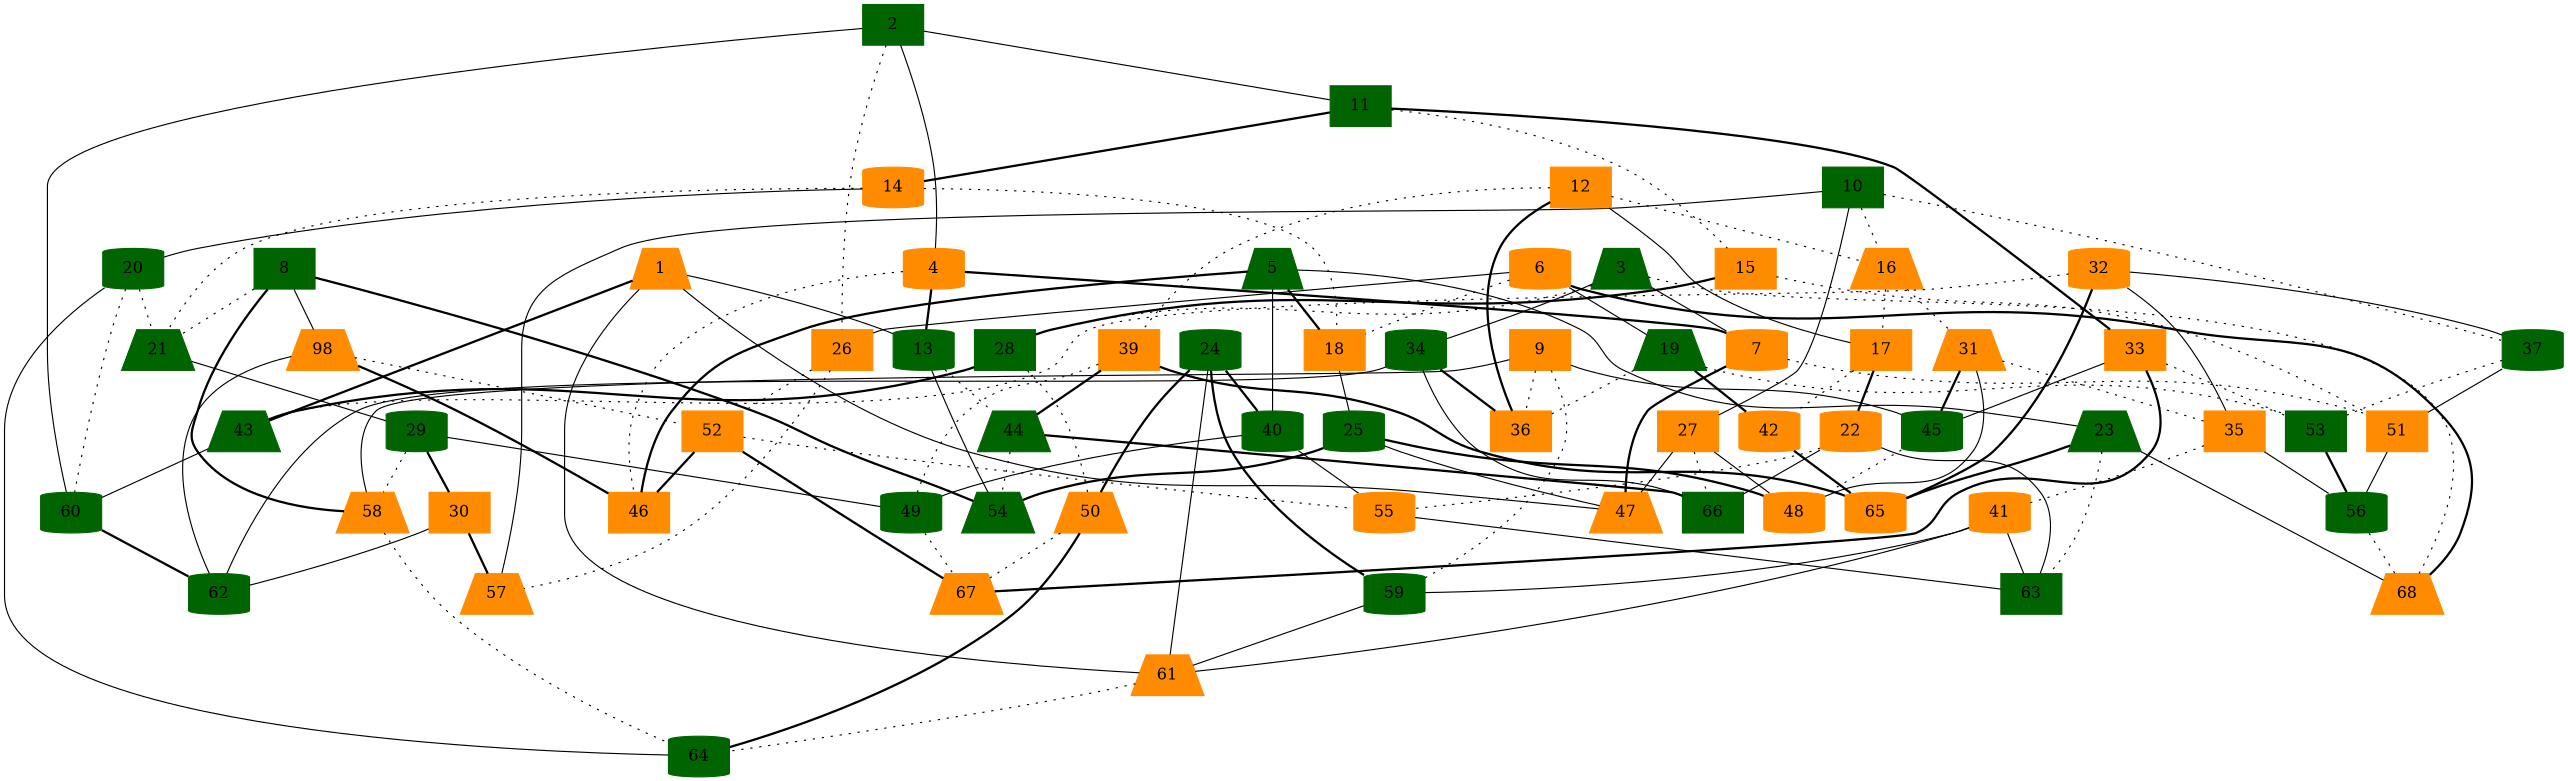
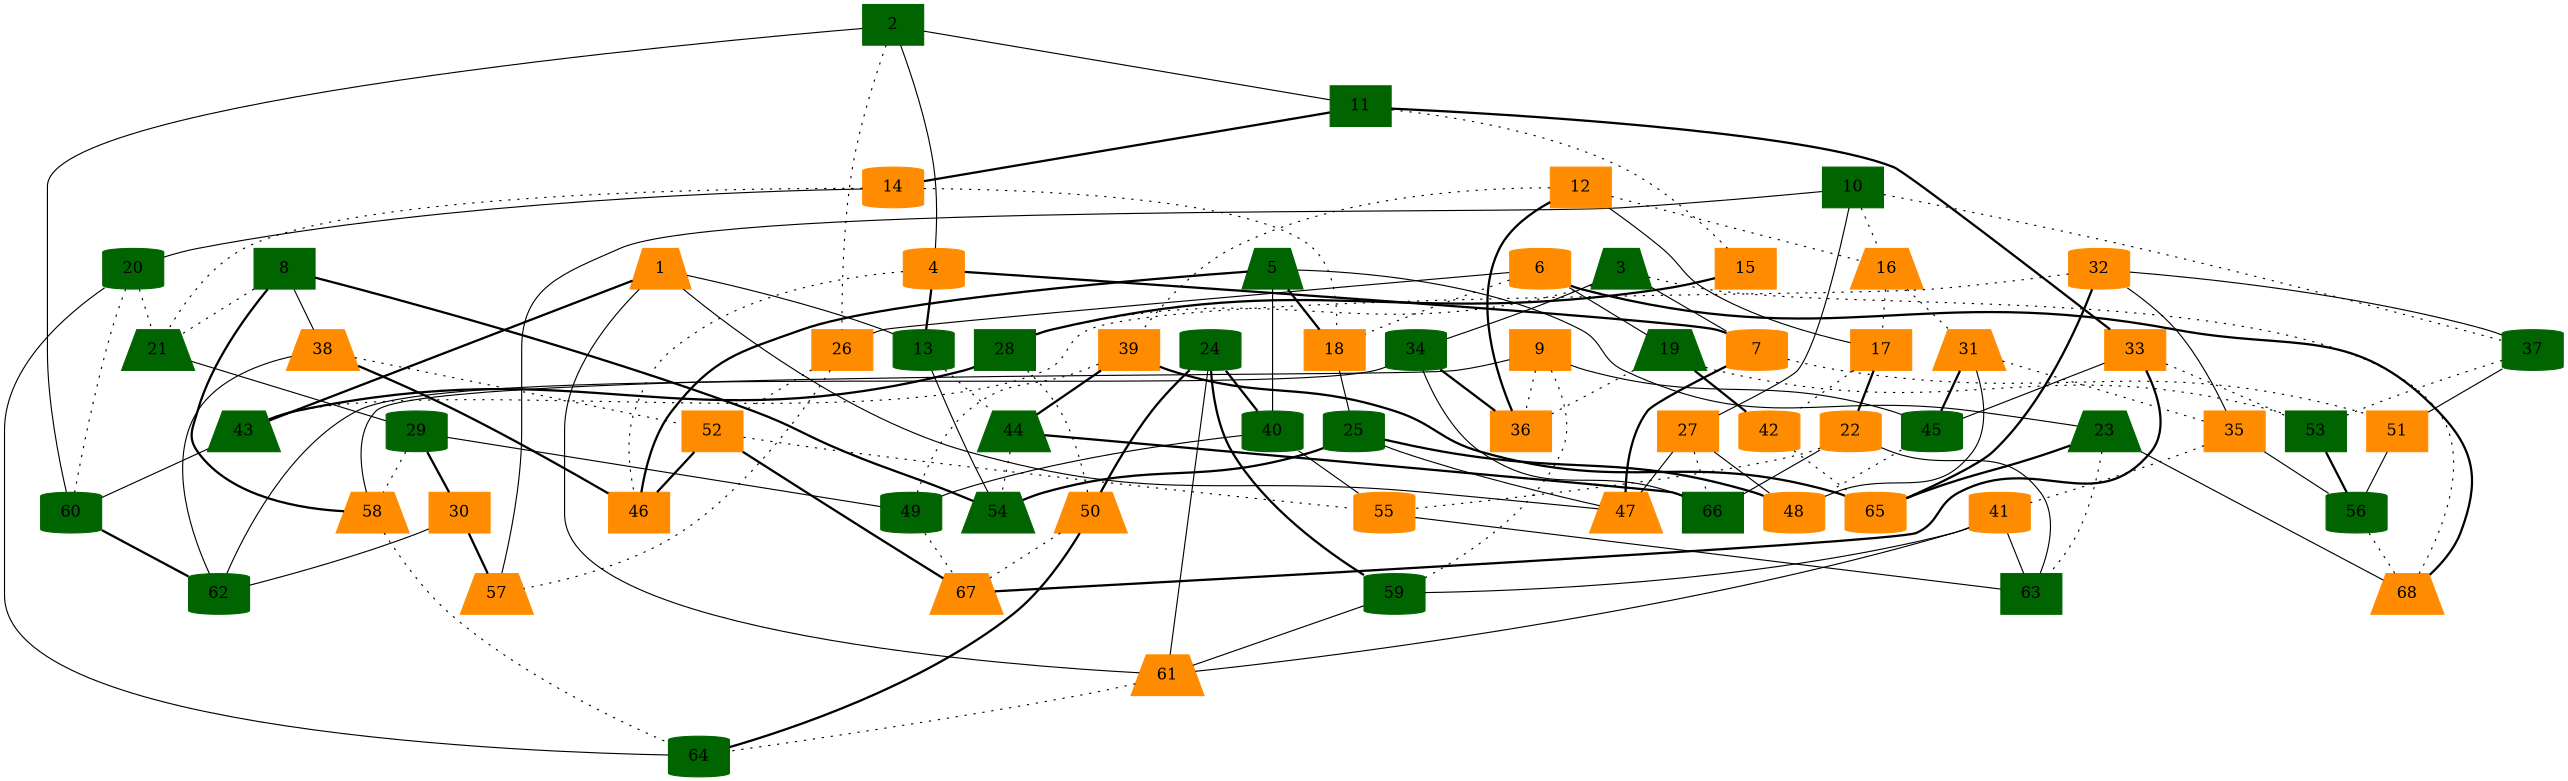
(2228, 347) -> none
(323, 350) -> (323, 350)
(1822, 472) -> (1822, 472)
